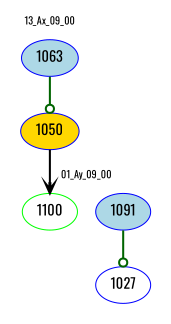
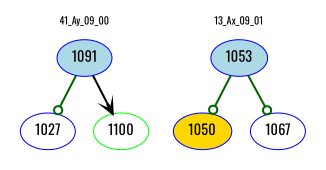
(50, 22) -> (239, 22)
(50, 58) -> (239, 58)
none -> (278, 131)
(50, 172) -> (100, 90)
(87, 176) -> (84, 22)
